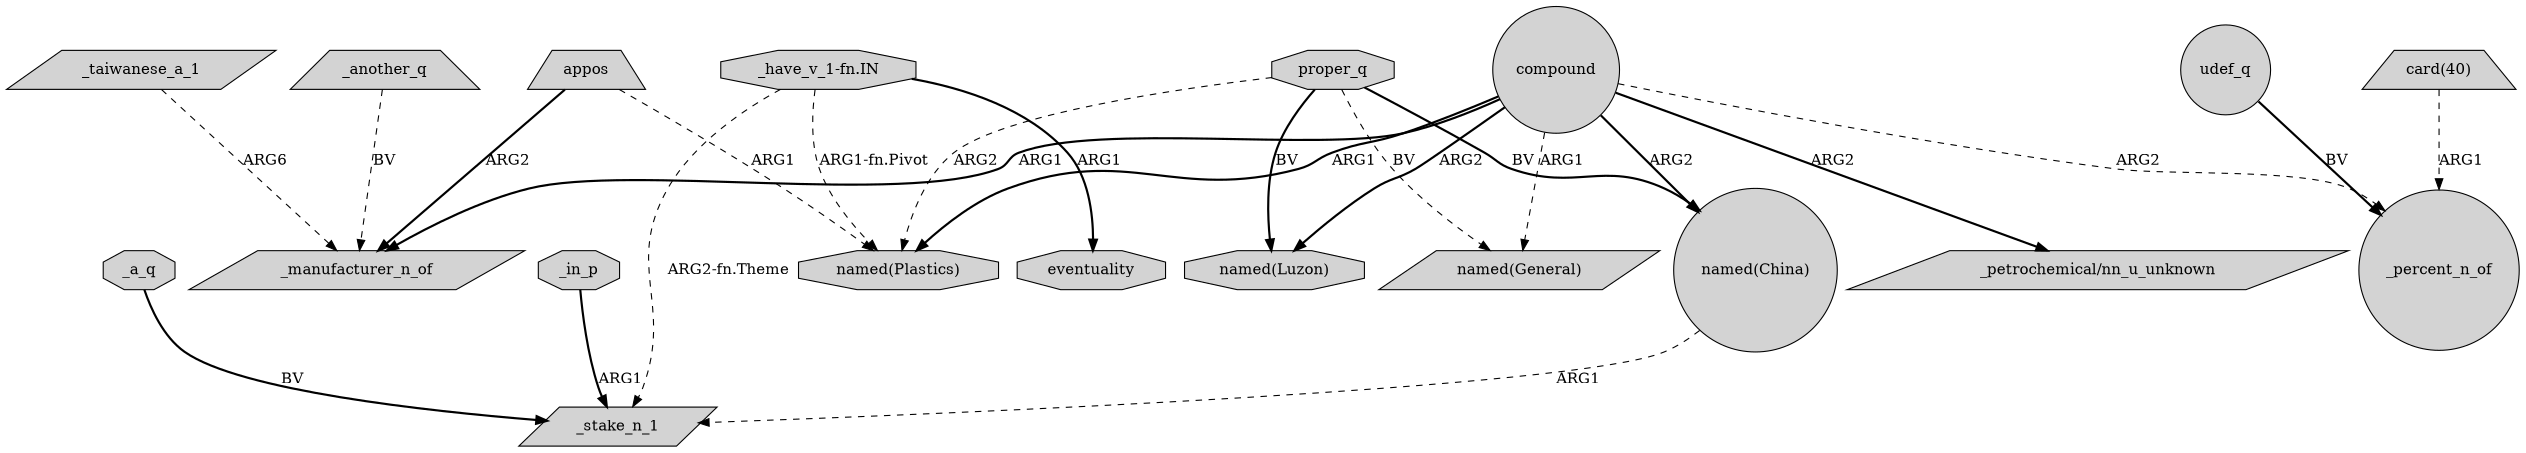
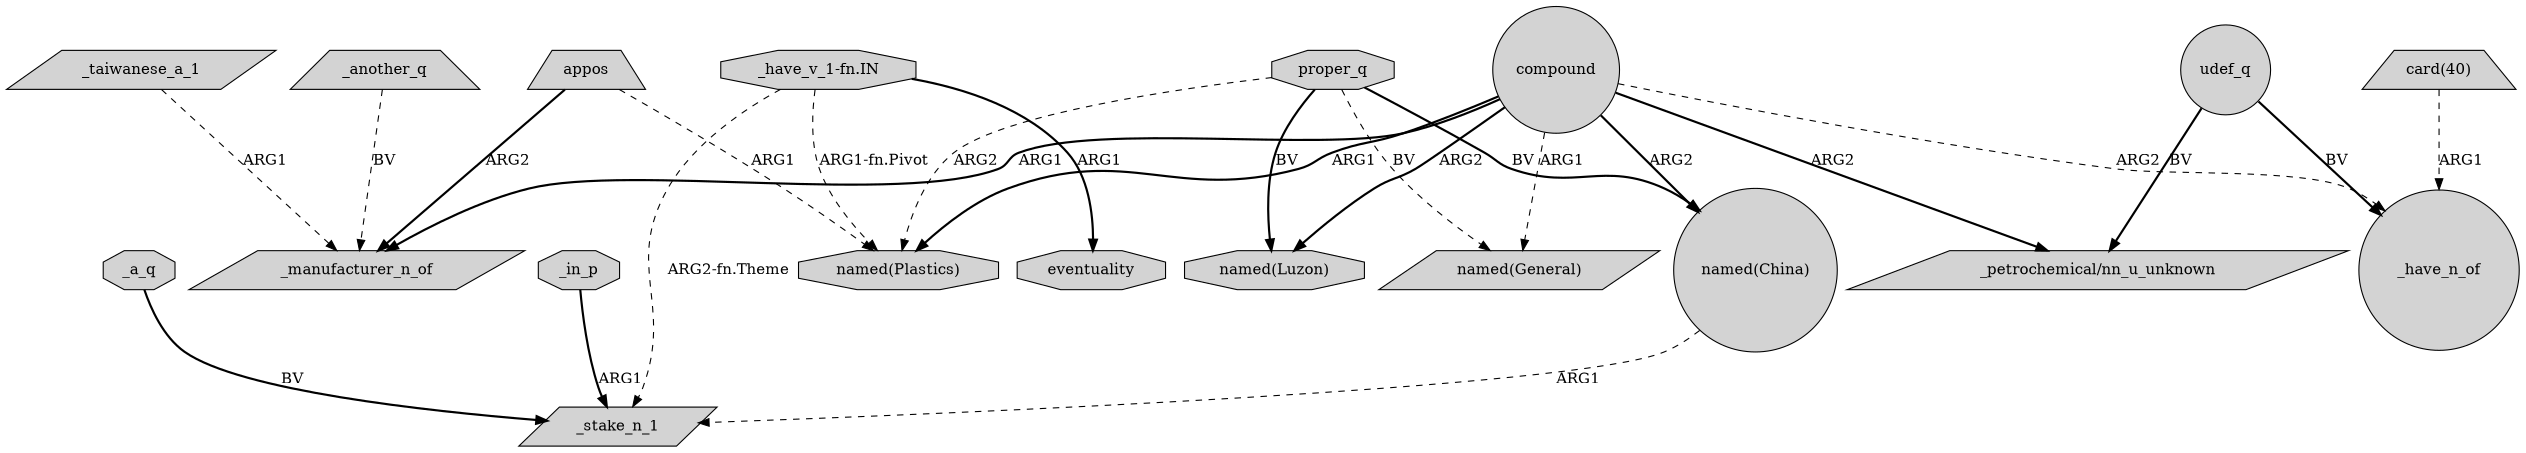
(265, 161) -> (265, 161)
none -> (2154, 181)
(2439, 270) -> (2439, 270)
